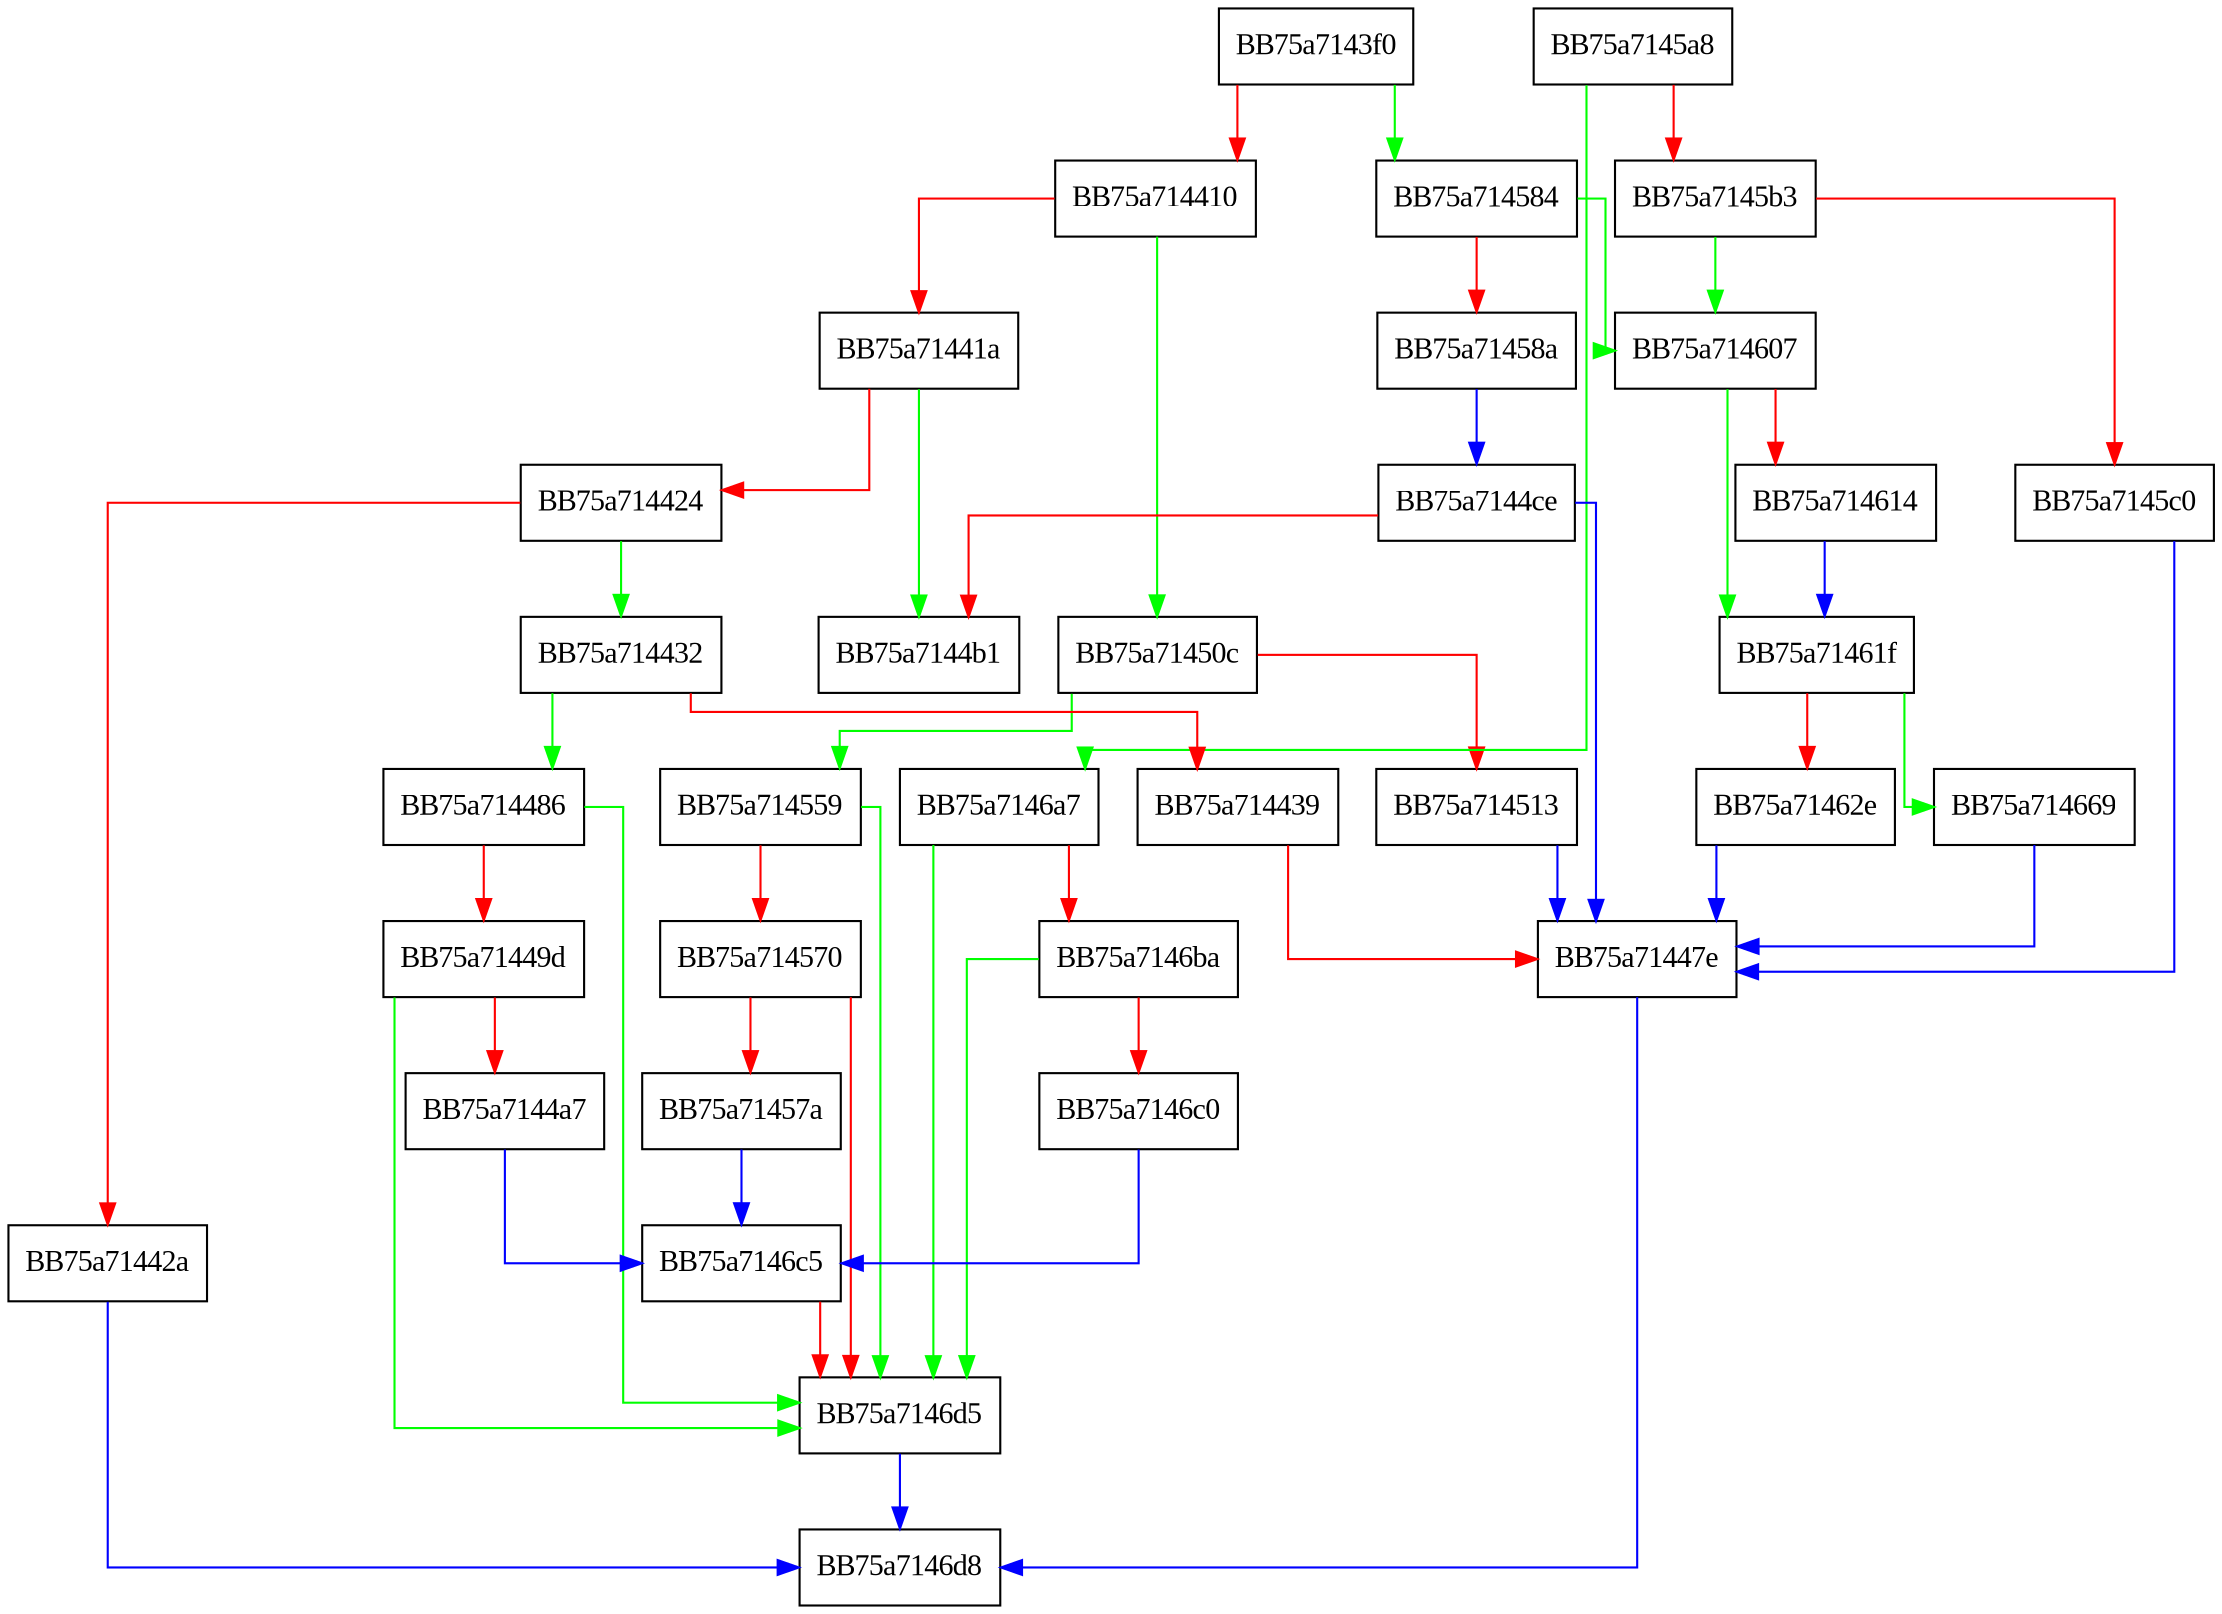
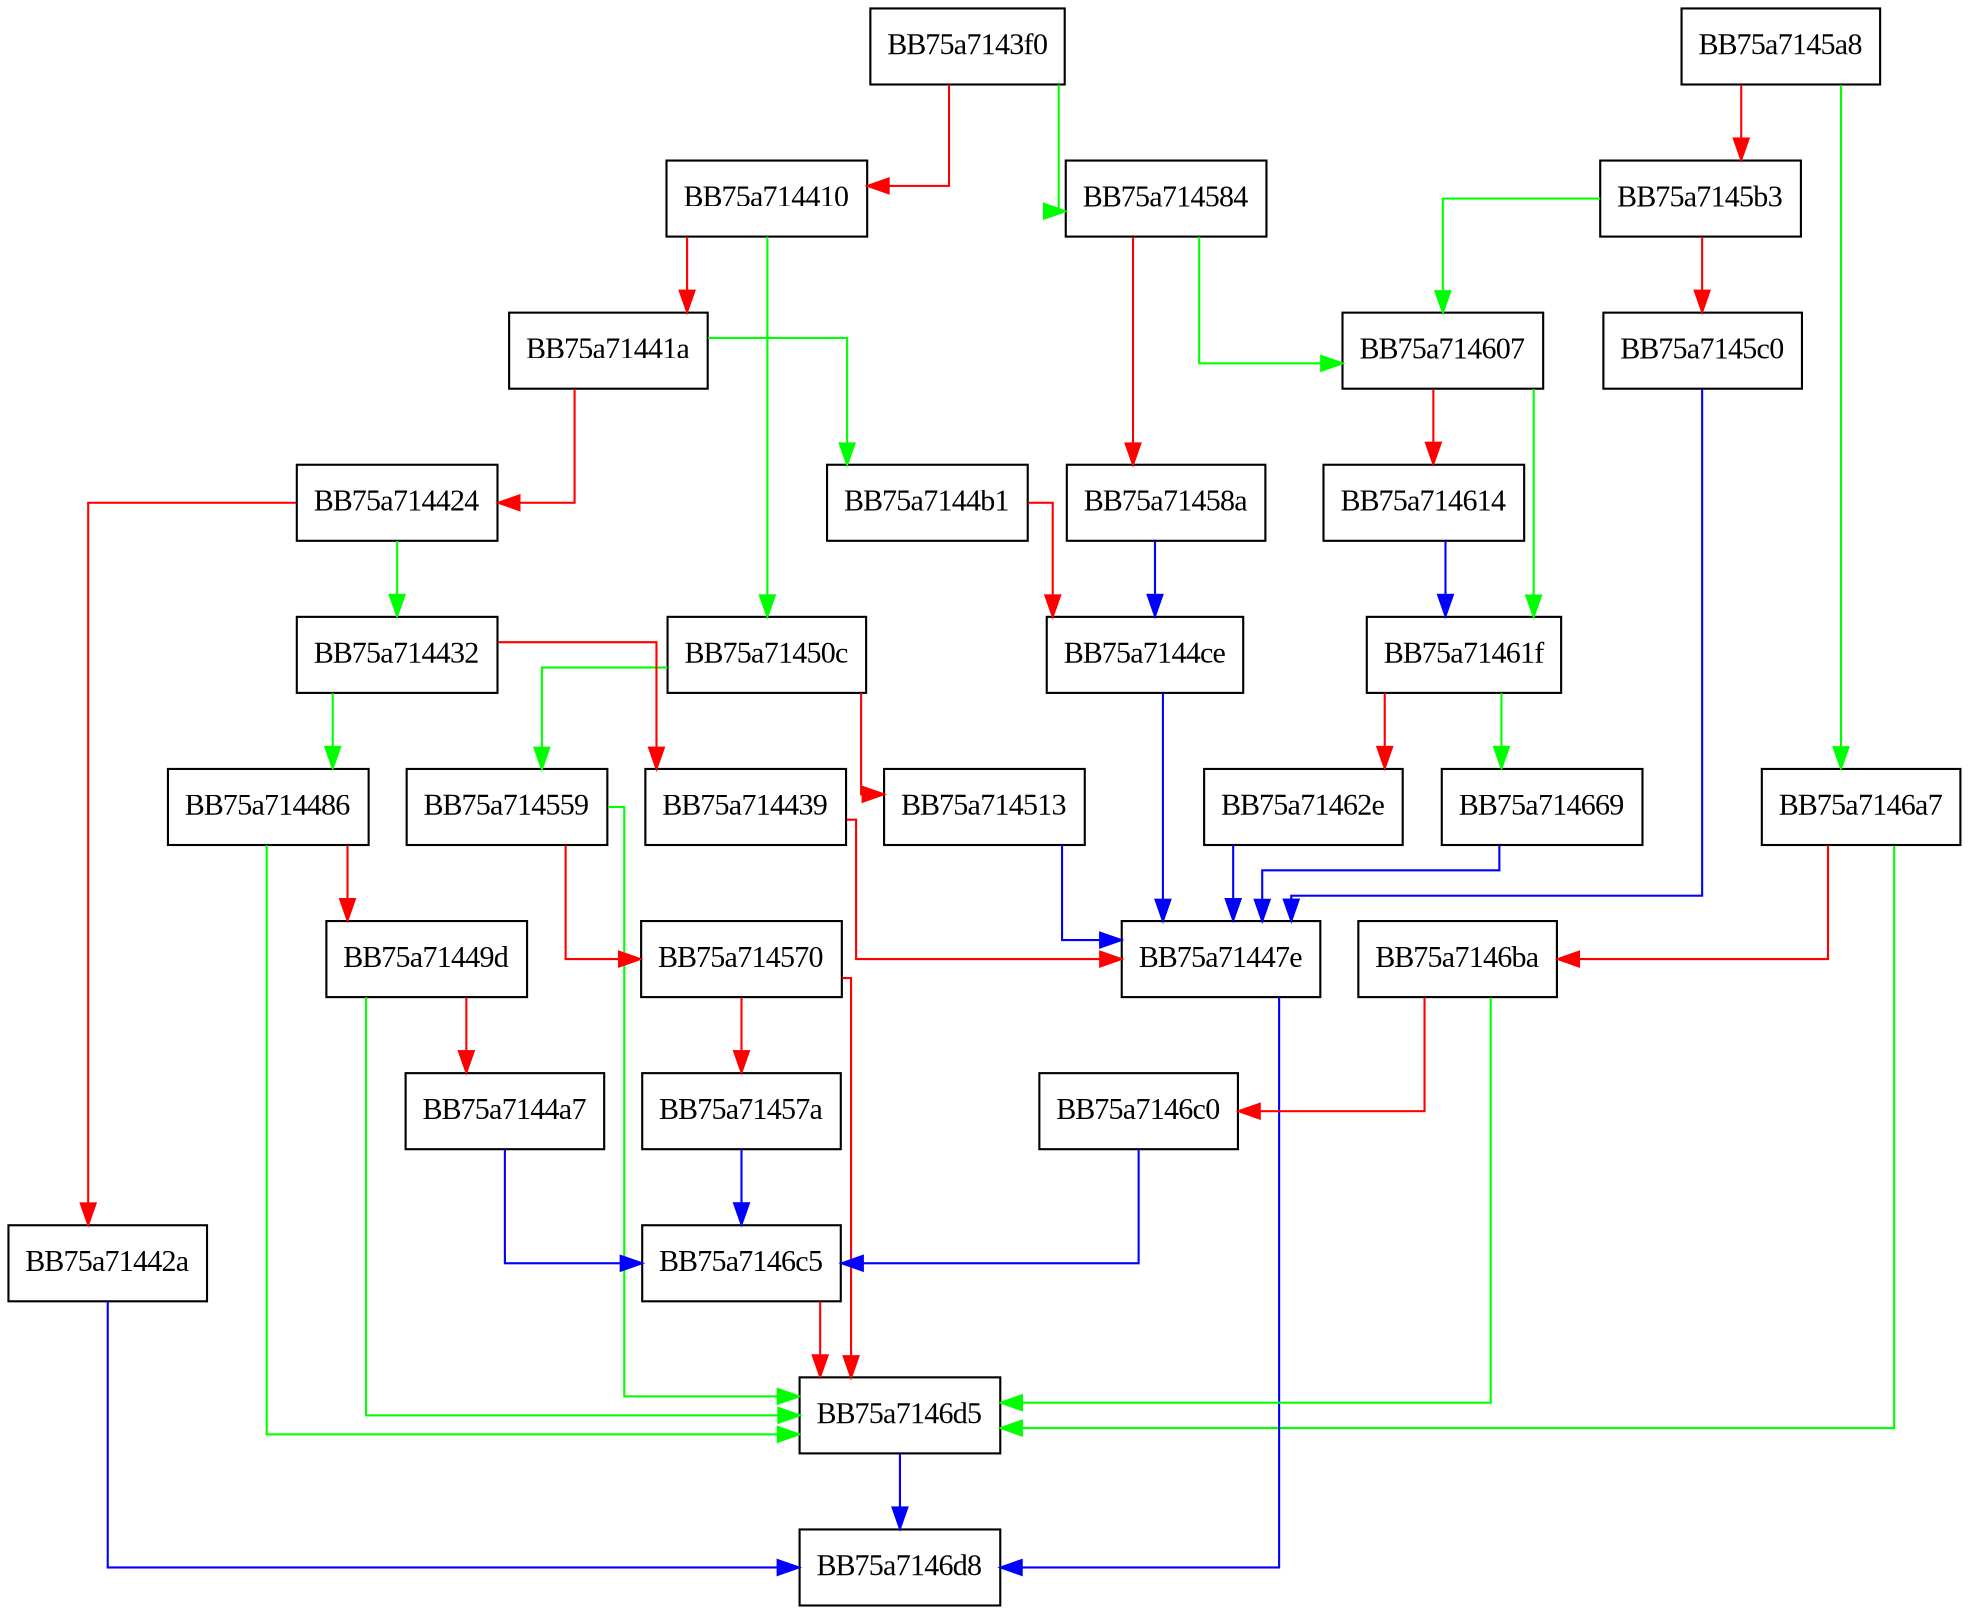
(1133, 515) -> (1053, 537)
